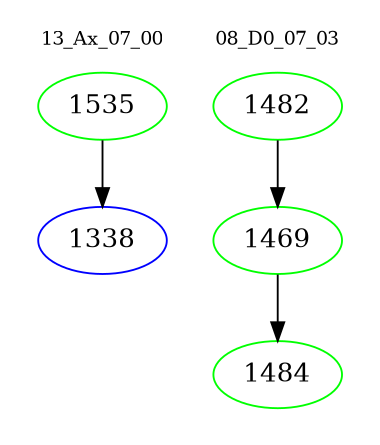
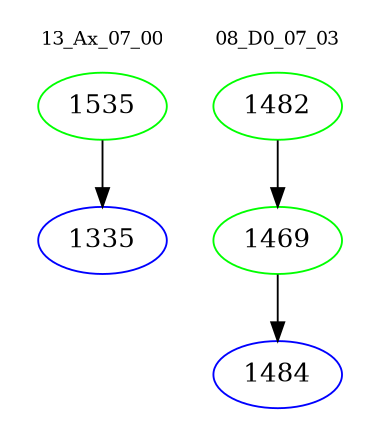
(103, 240) -> (103, 240)
(278, 375) -> (278, 375)
